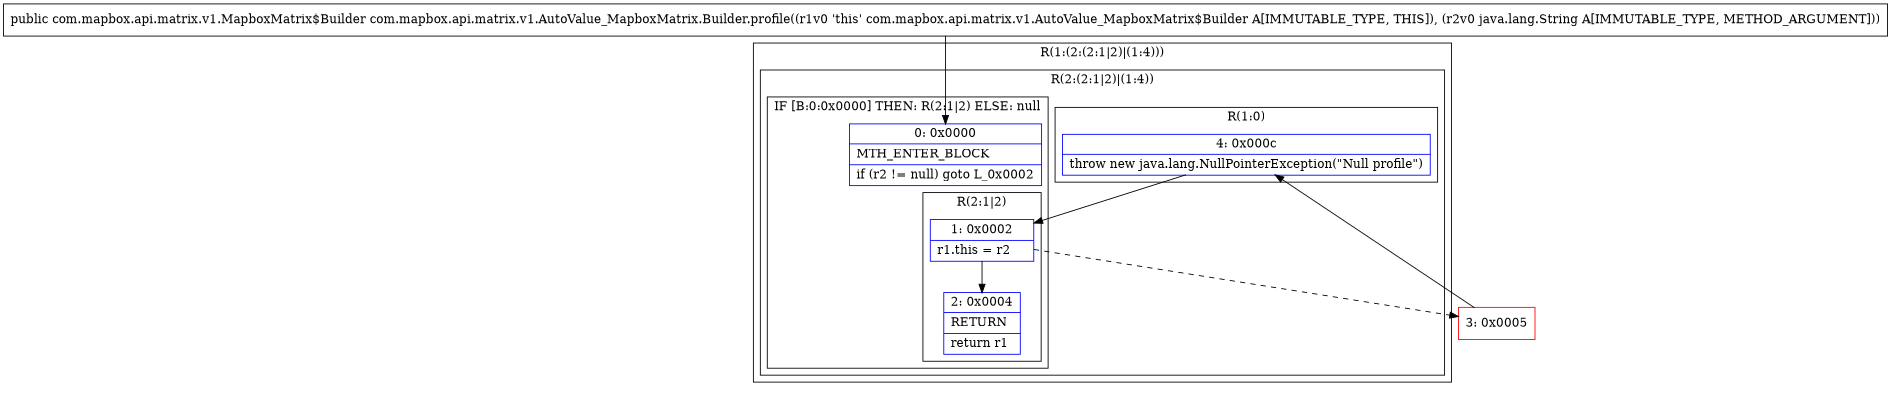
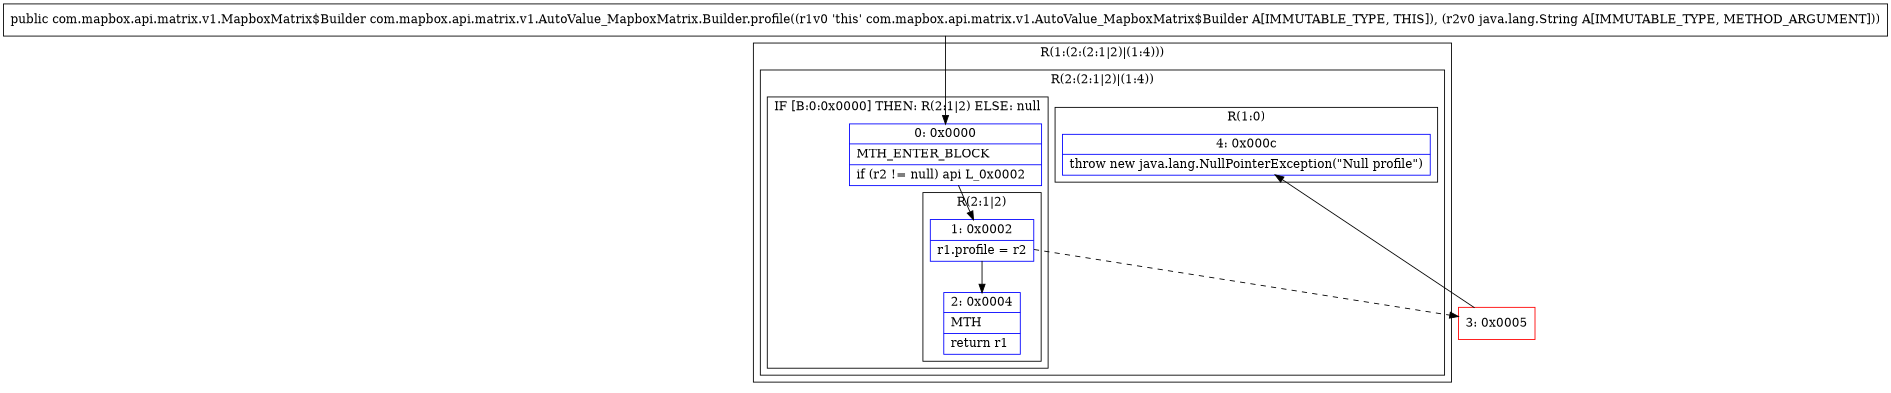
(946, 175) -> (941, 175)
(1114, 198) -> (964, 198)
(974, 250) -> (982, 250)
(979, 323) -> (966, 323)
